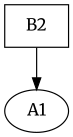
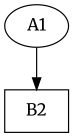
(37, 63) -> (37, 63)
